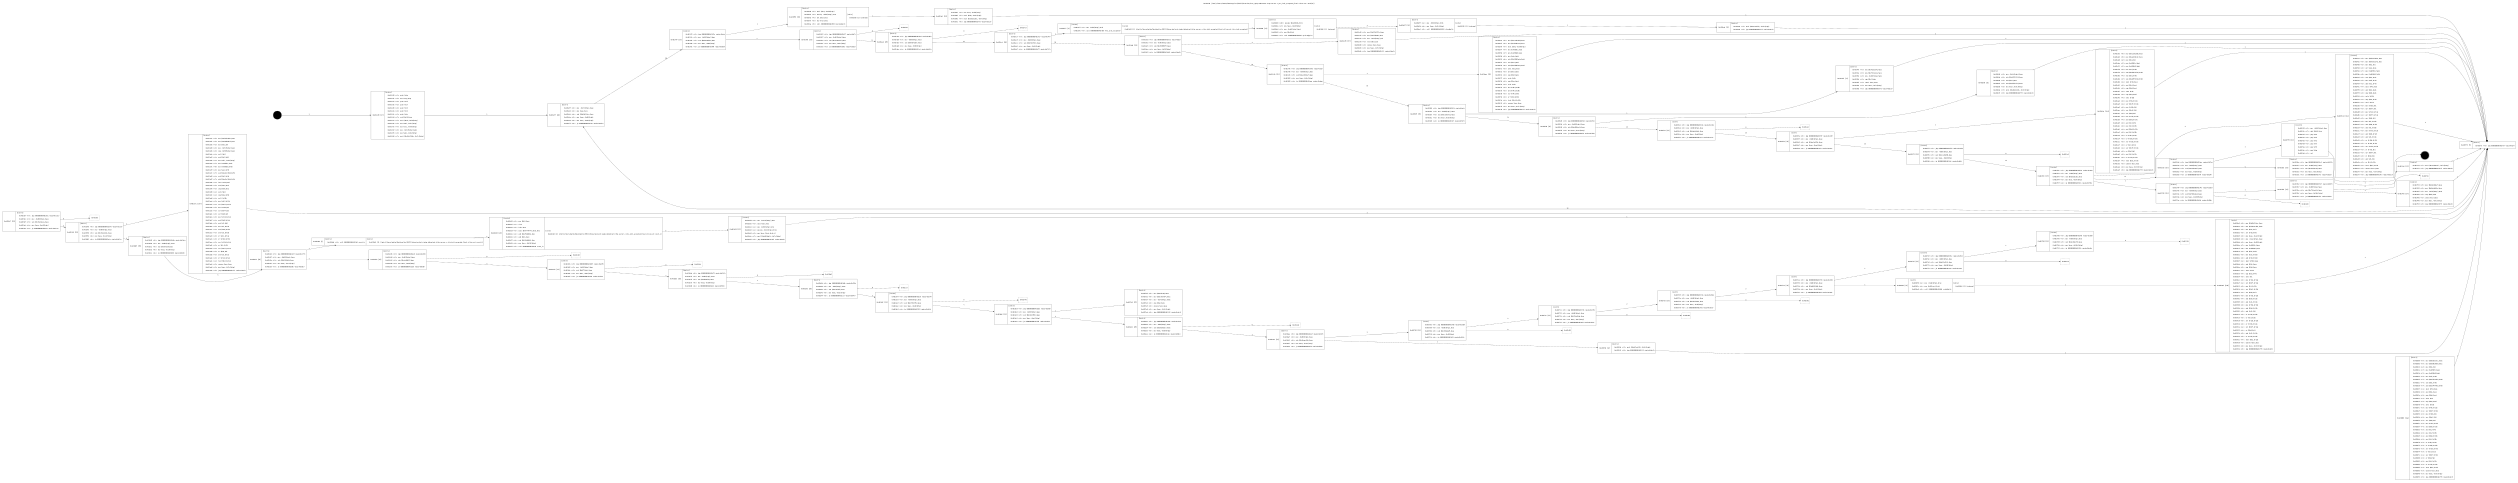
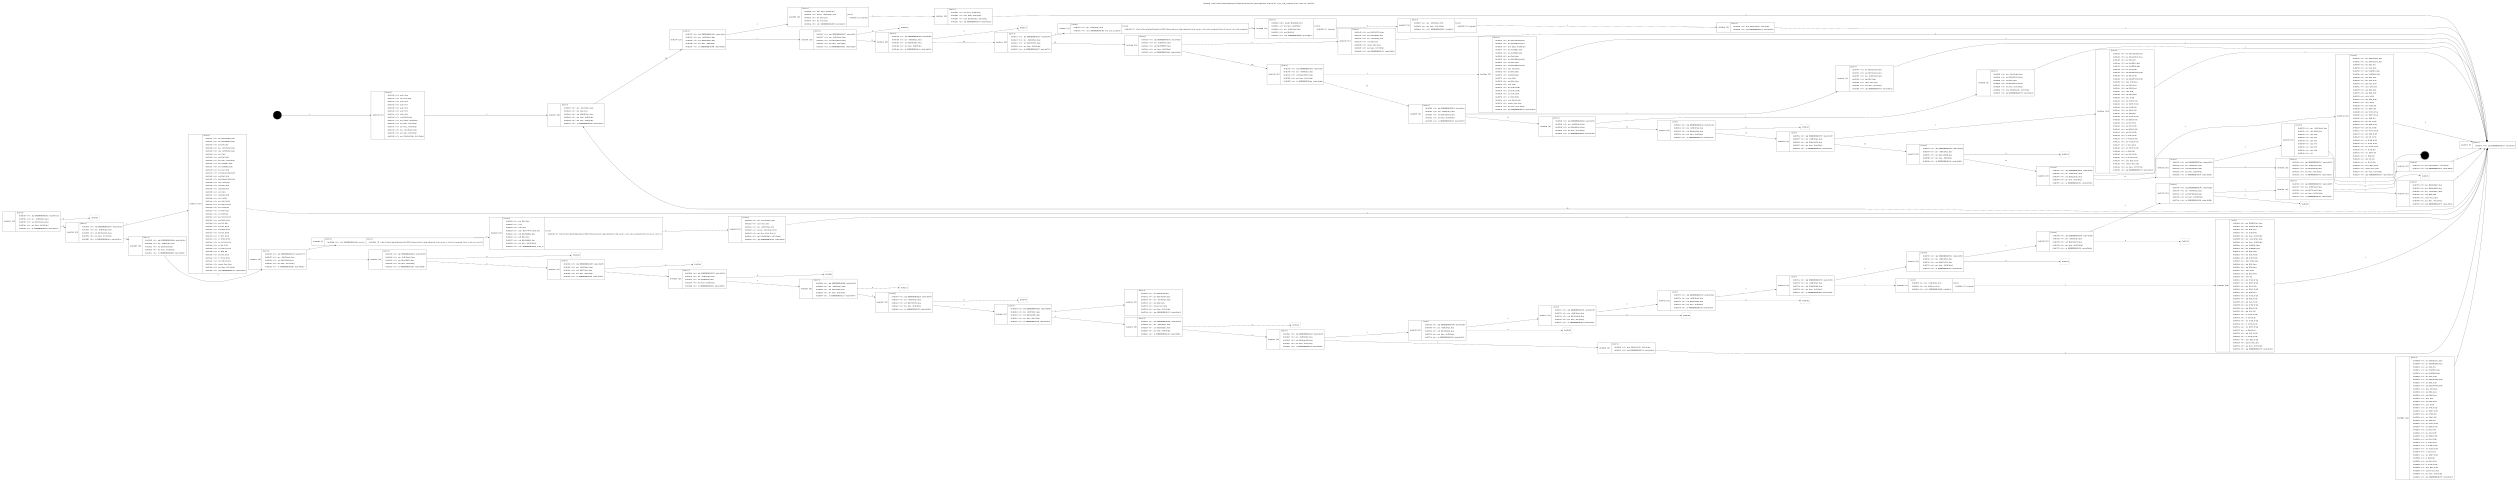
(2124, 186) -> (2123, 218)
